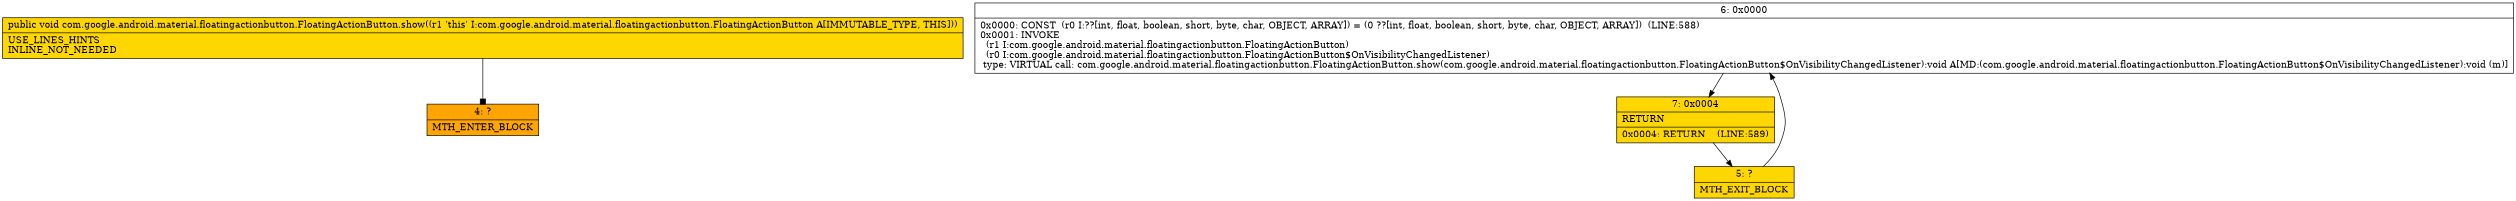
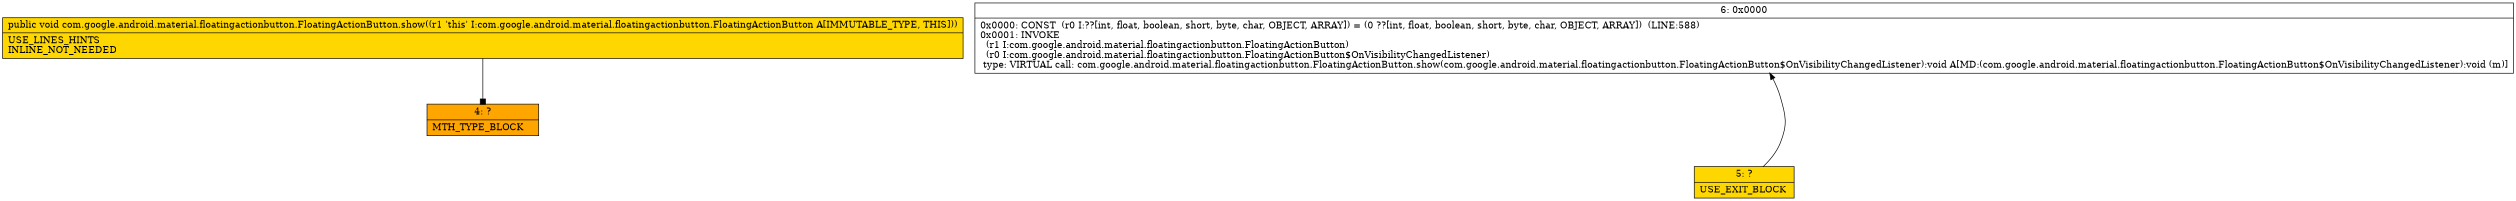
(1696, 120) -> none
(483, 127) -> (478, 127)
(1744, 190) -> (1743, 190)
